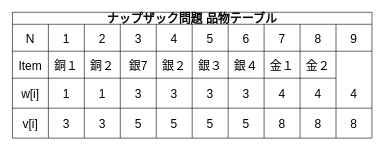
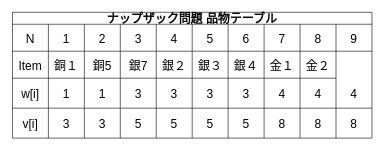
(102, 65) -> (102, 65)
